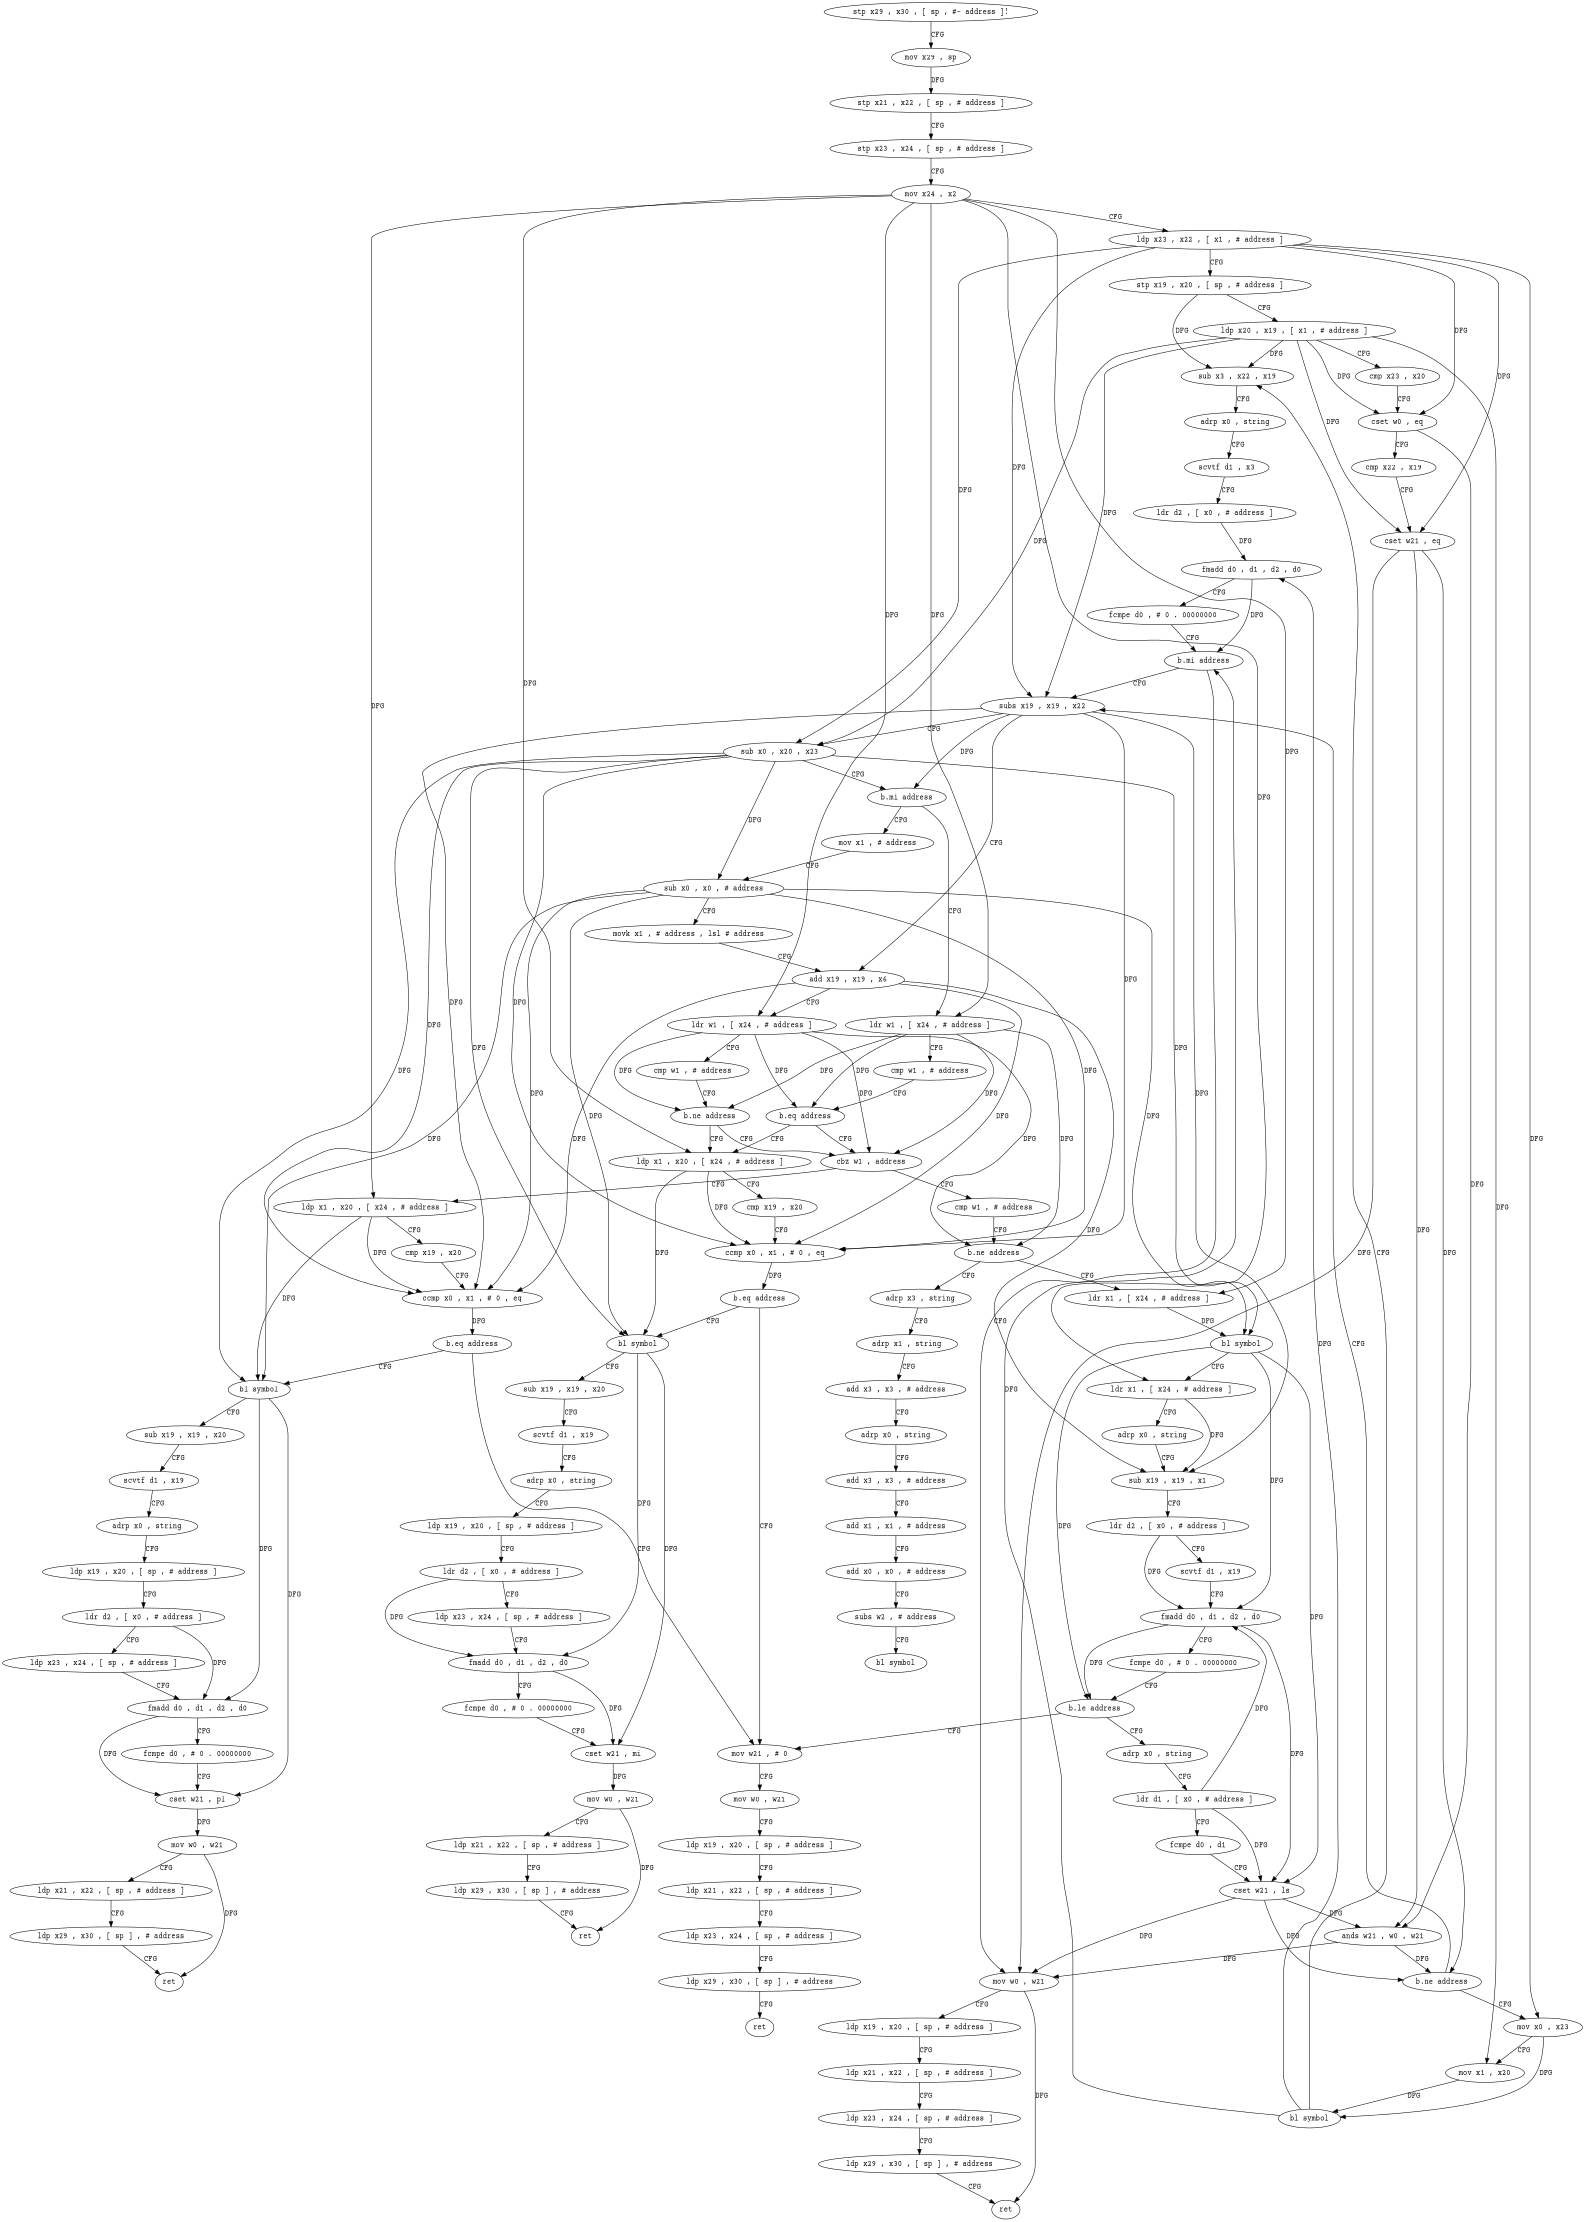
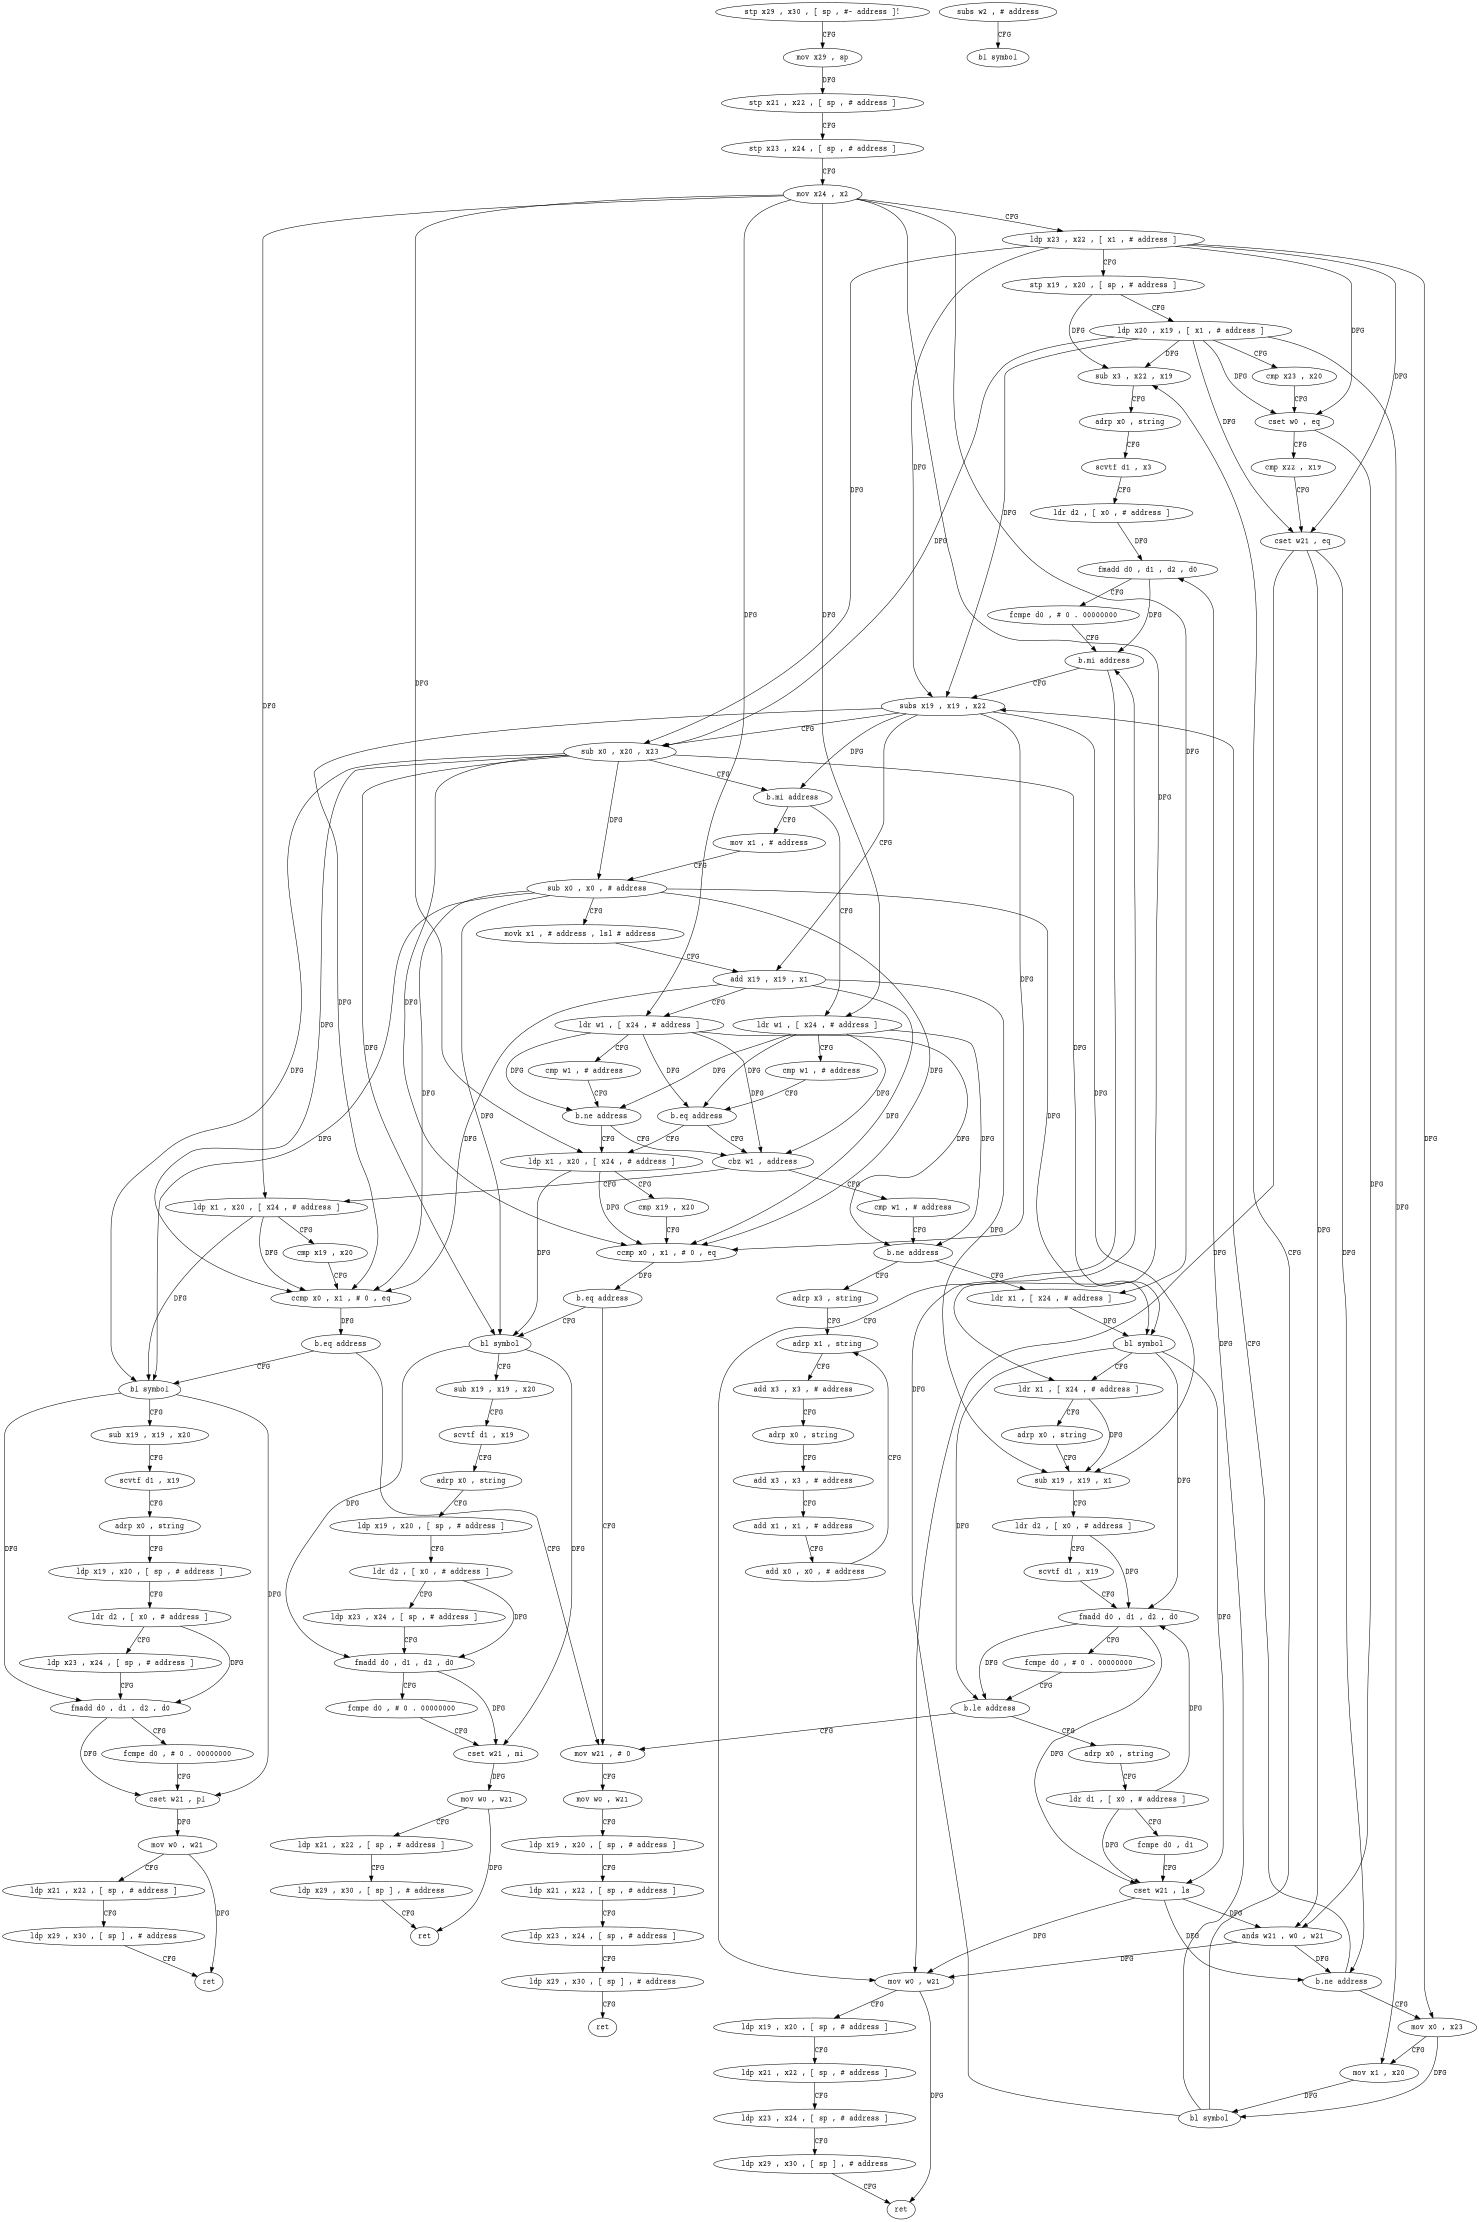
(848, 980) -> (769, 980)
(896, 1592) -> (888, 1462)
